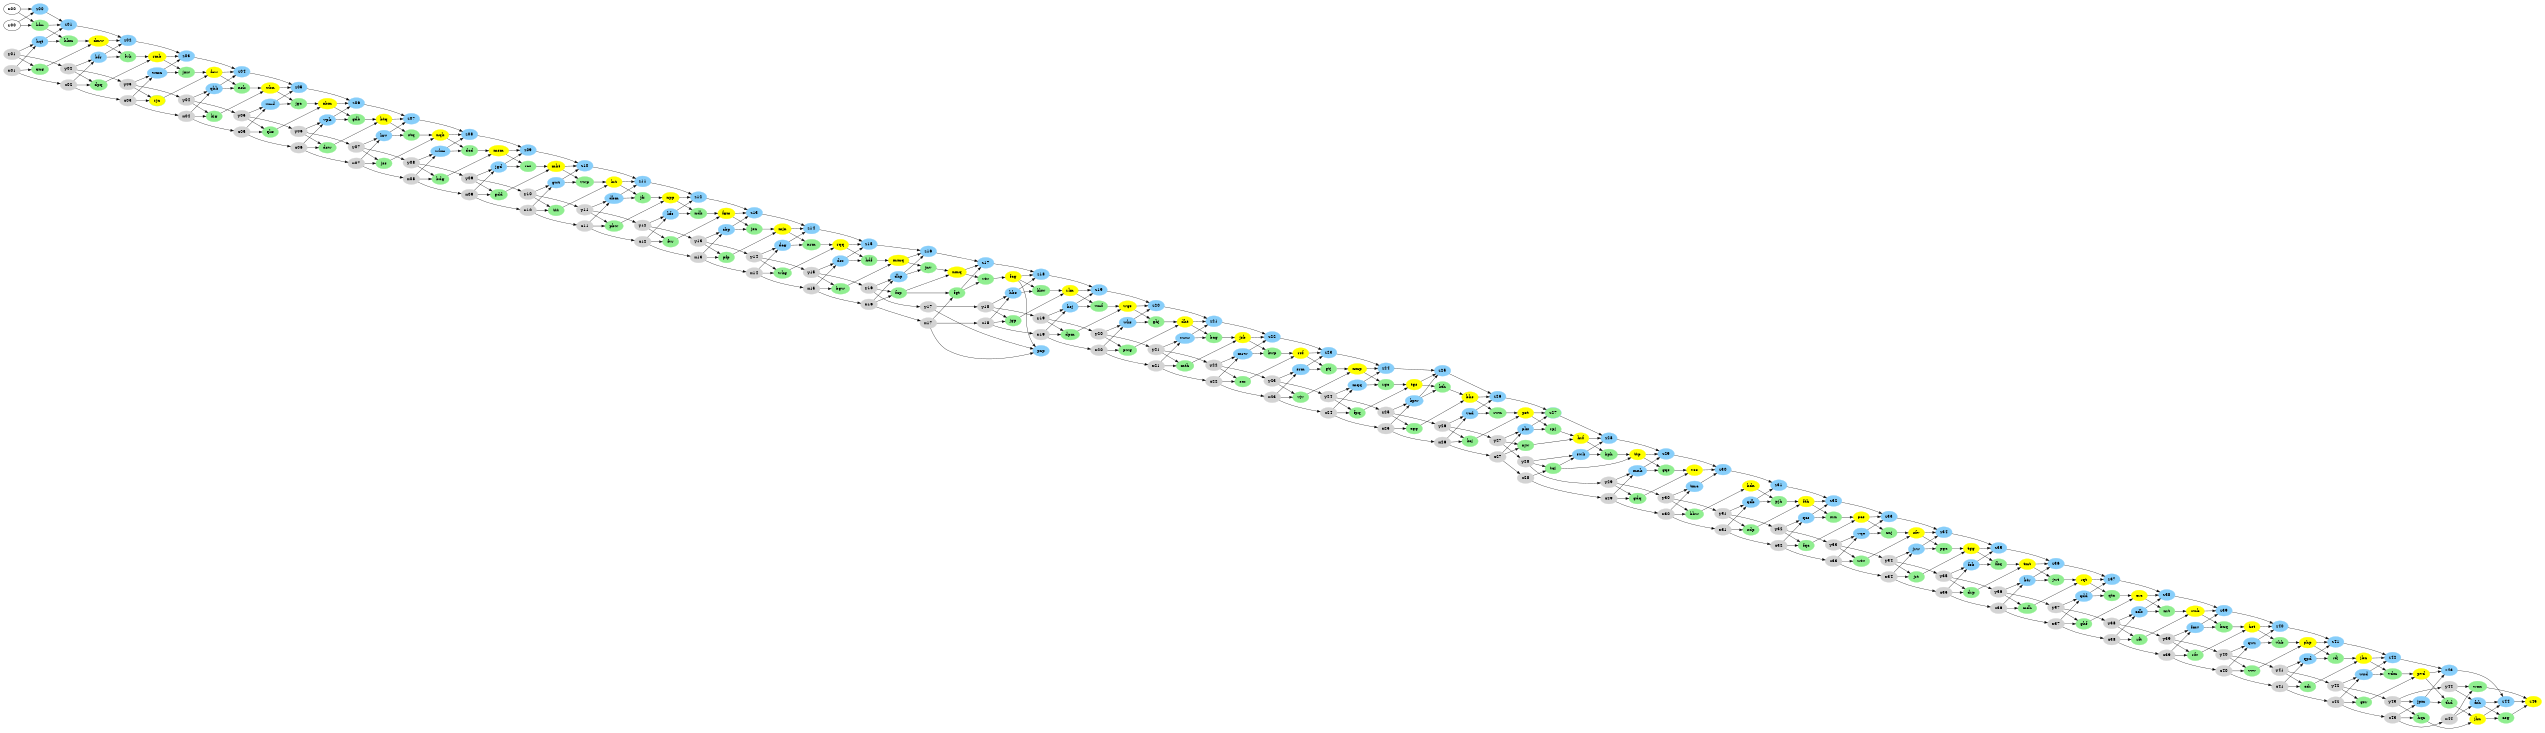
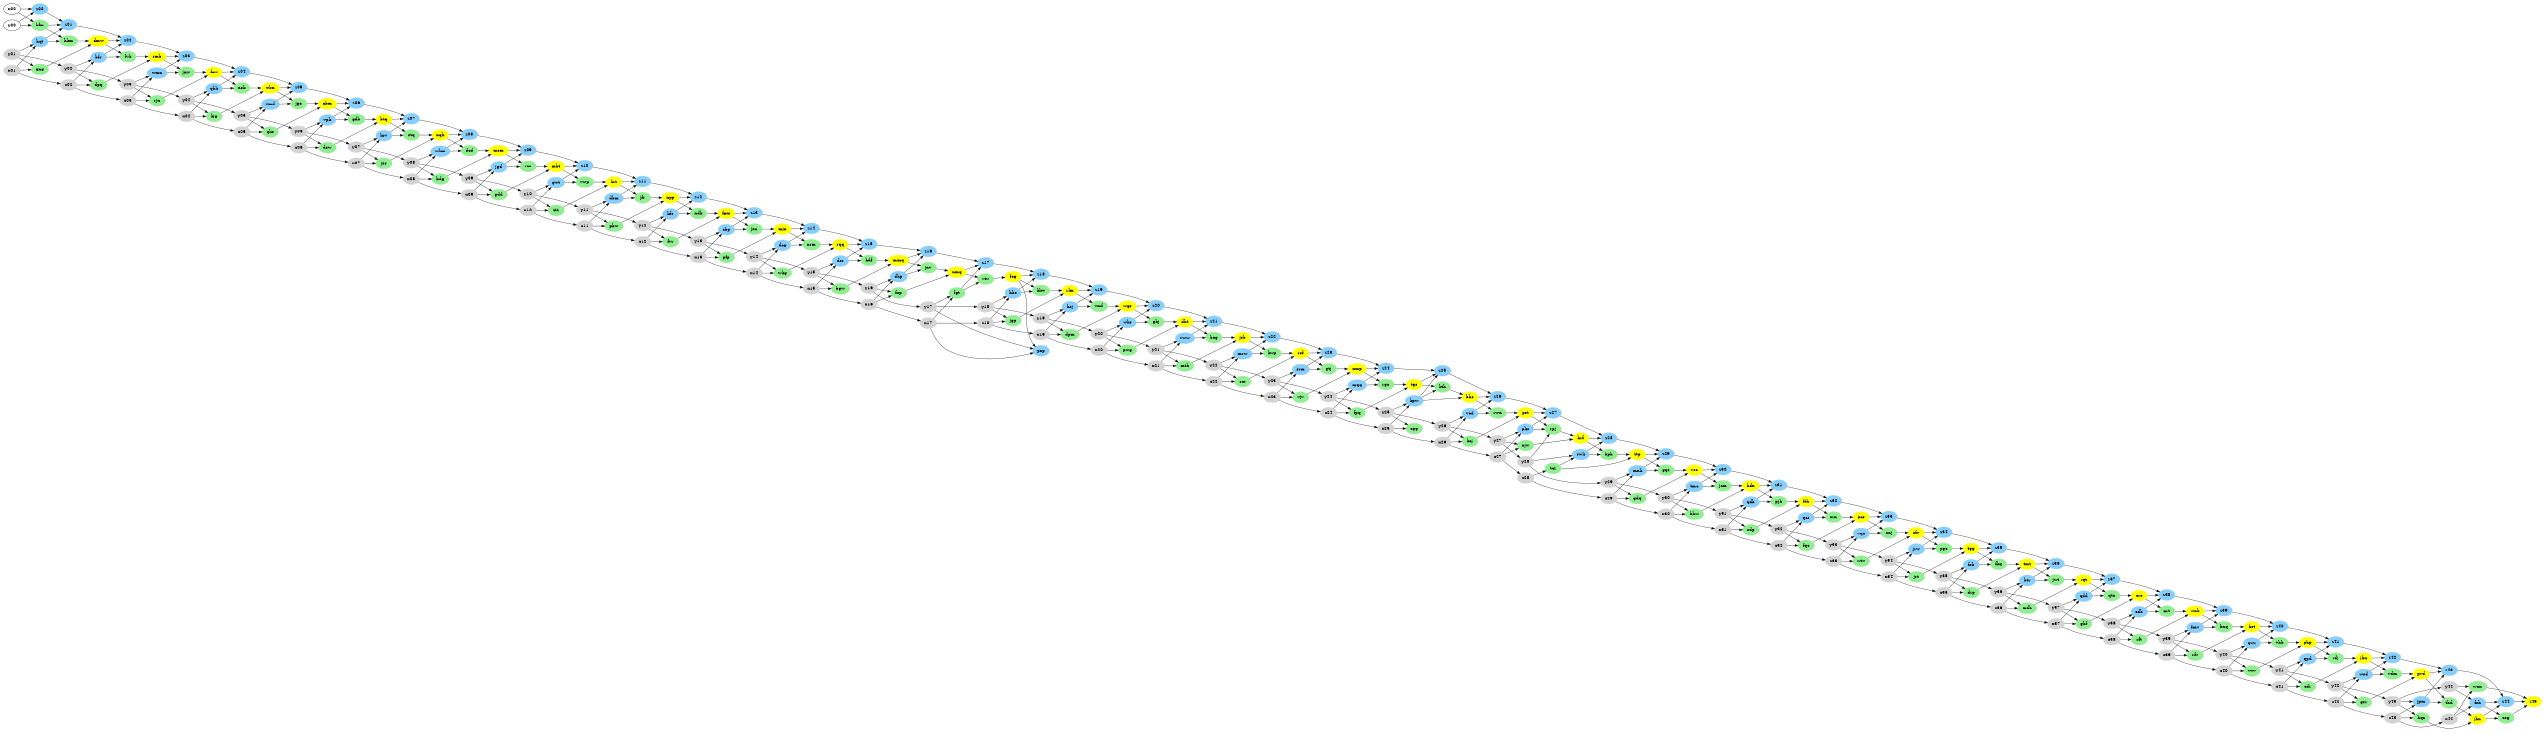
(157, 101) -> (157, 101)
(926, 293) -> (941, 301)
(1553, 413) -> (1553, 413)
(1441, 414) -> (1441, 399)
(1538, 465) -> (1539, 447)
none -> (1723, 486)
none -> (1764, 486)
